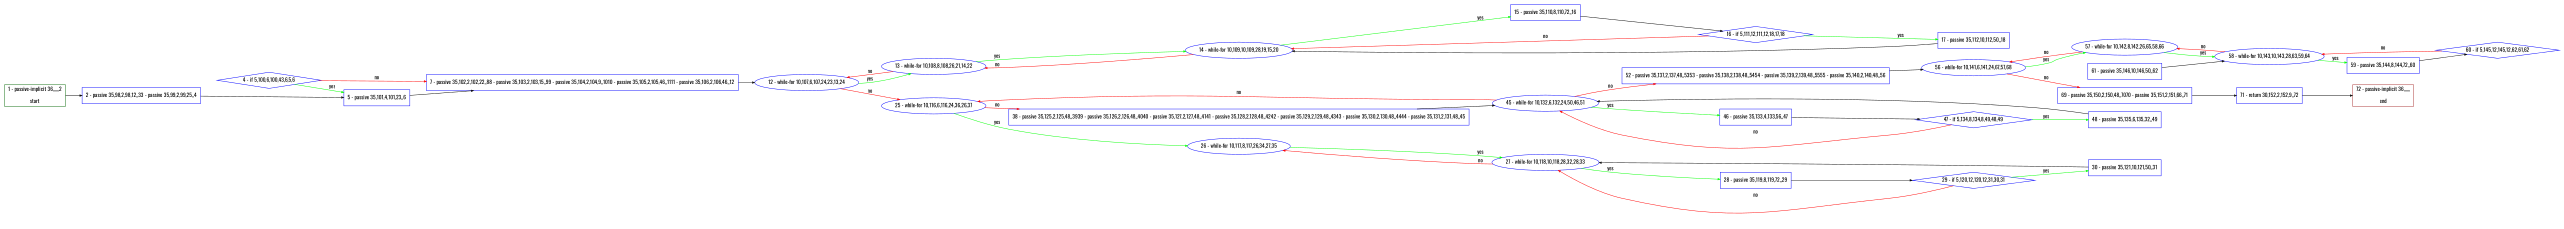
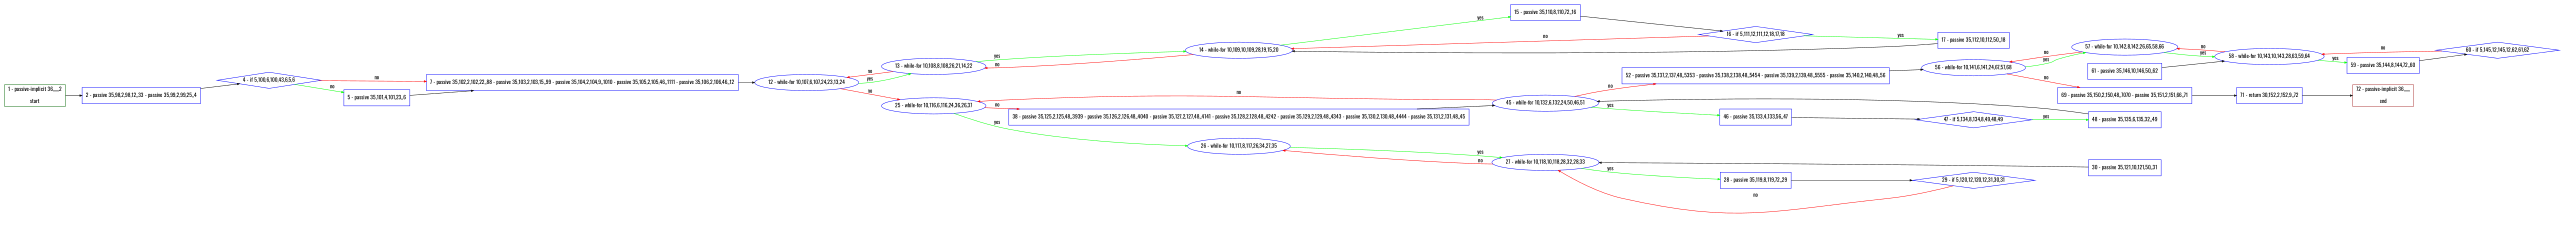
(332, 87) -> (332, 87)
(271, 97) -> (219, 86)
(1755, 148) -> none
(2049, 174) -> none
